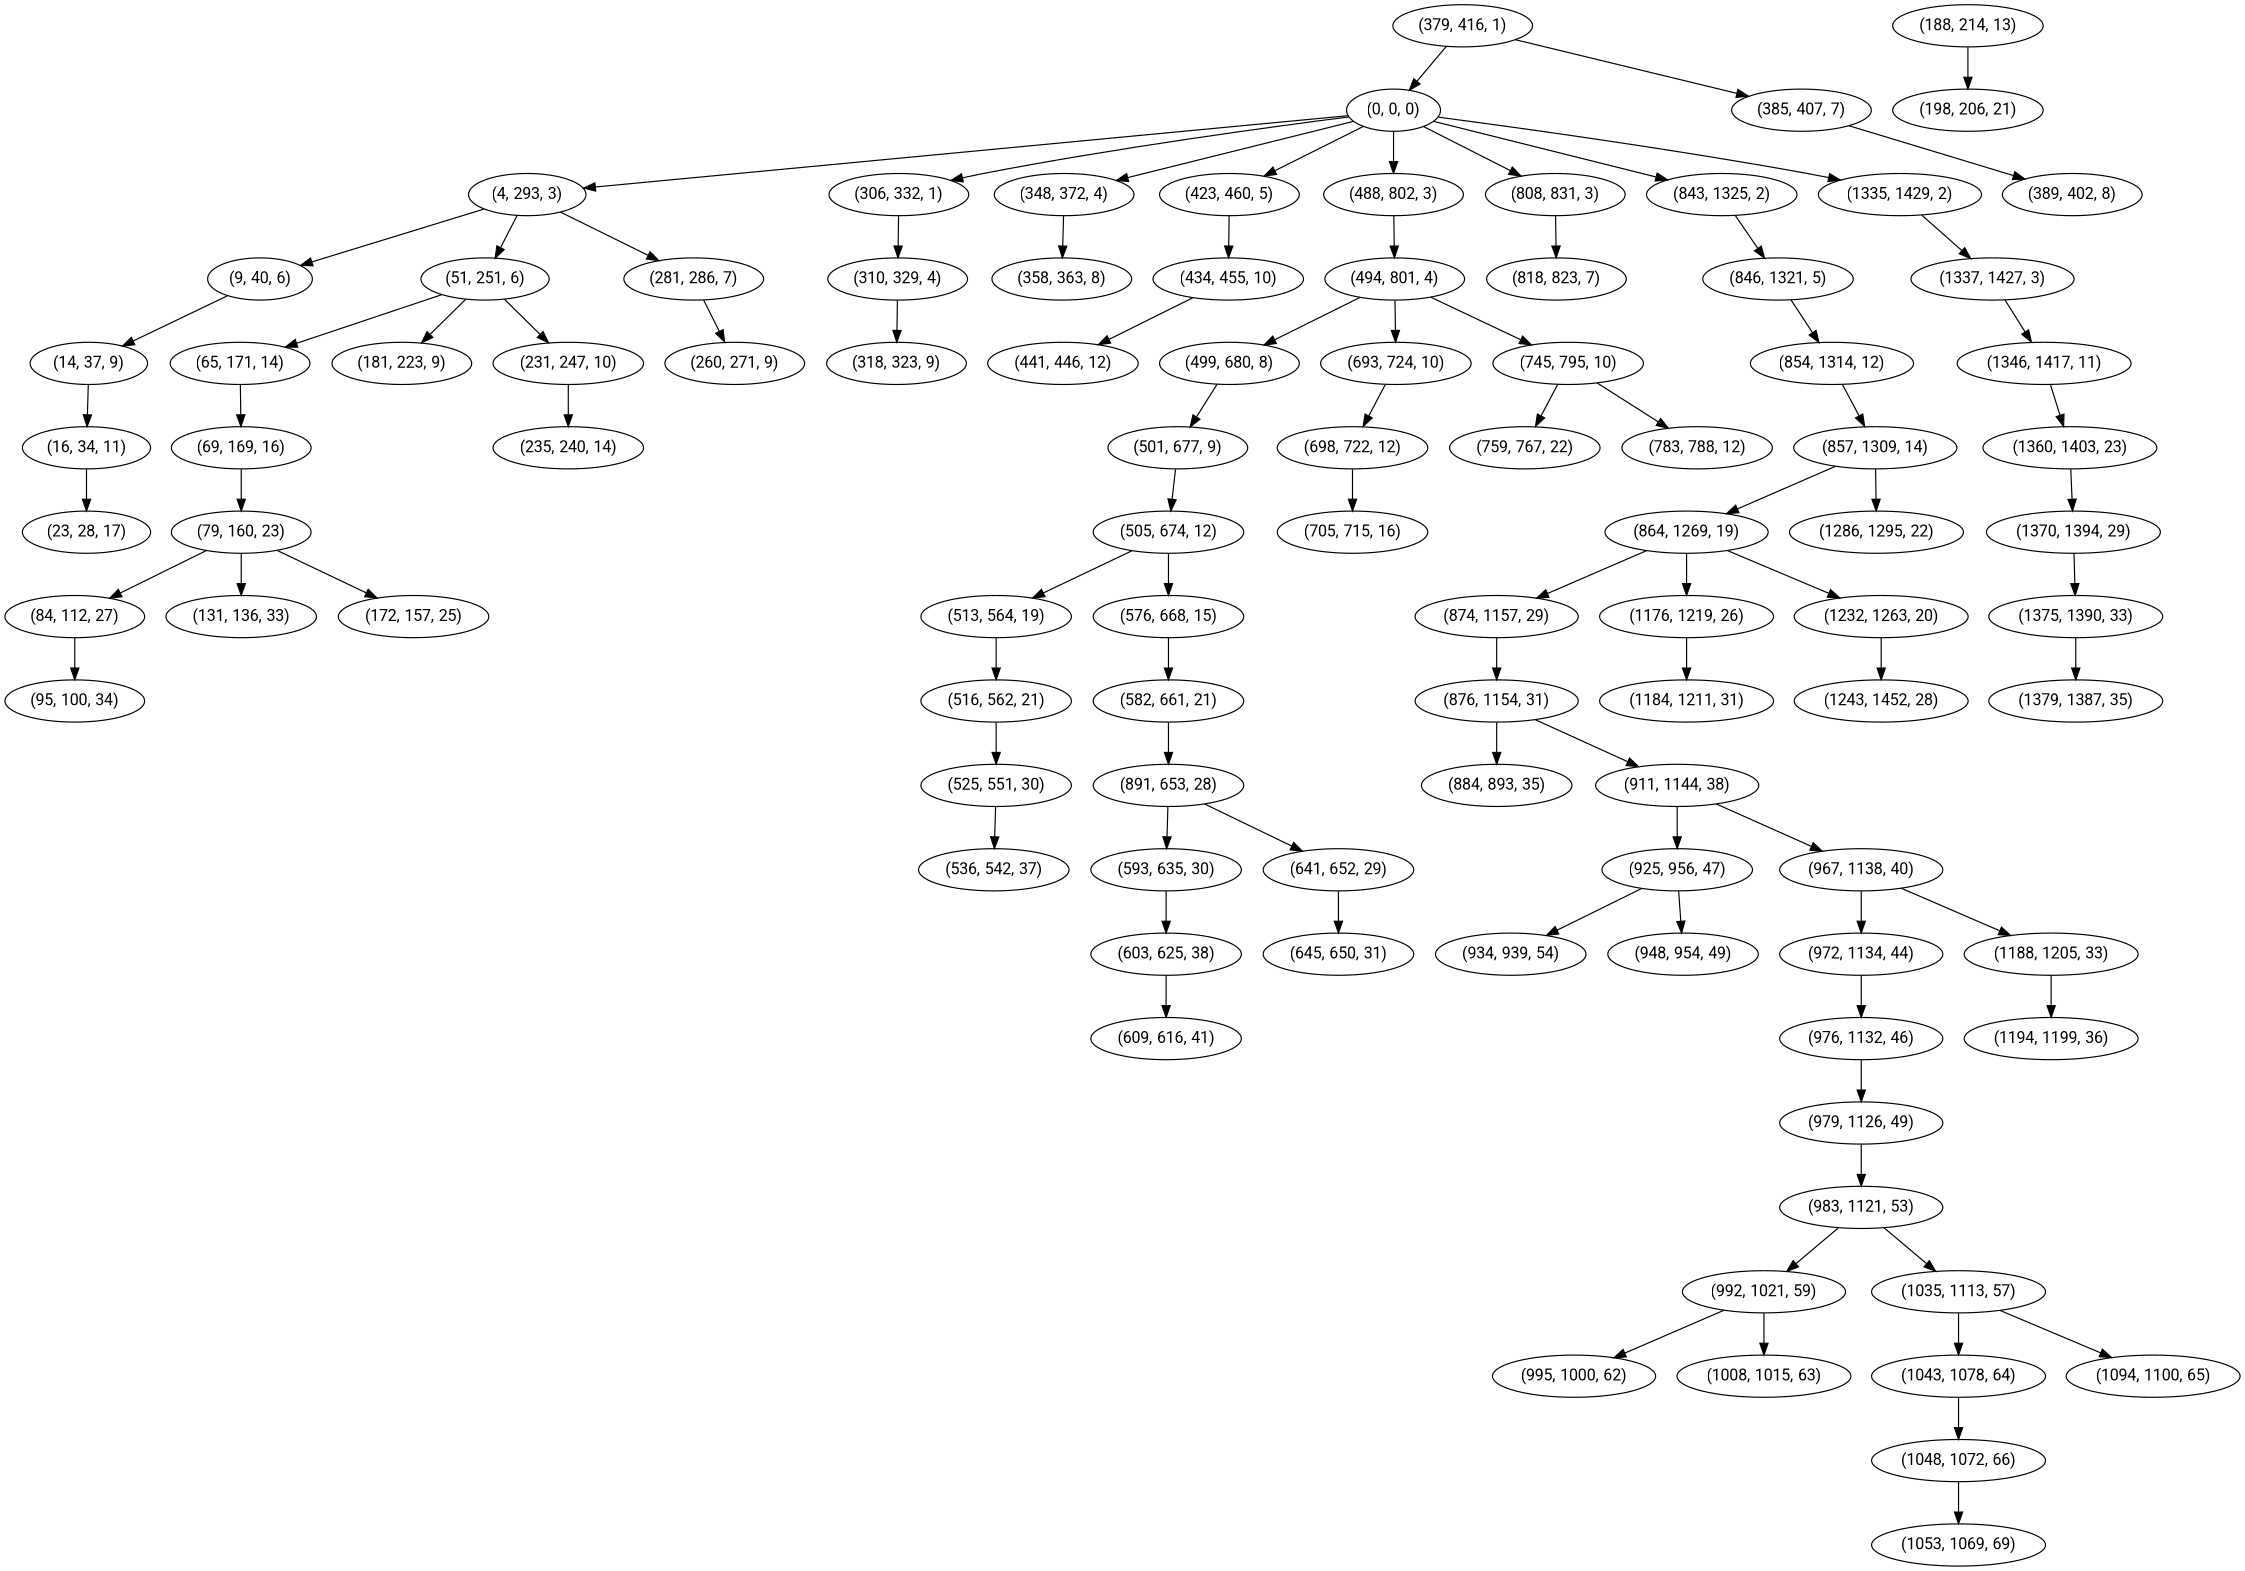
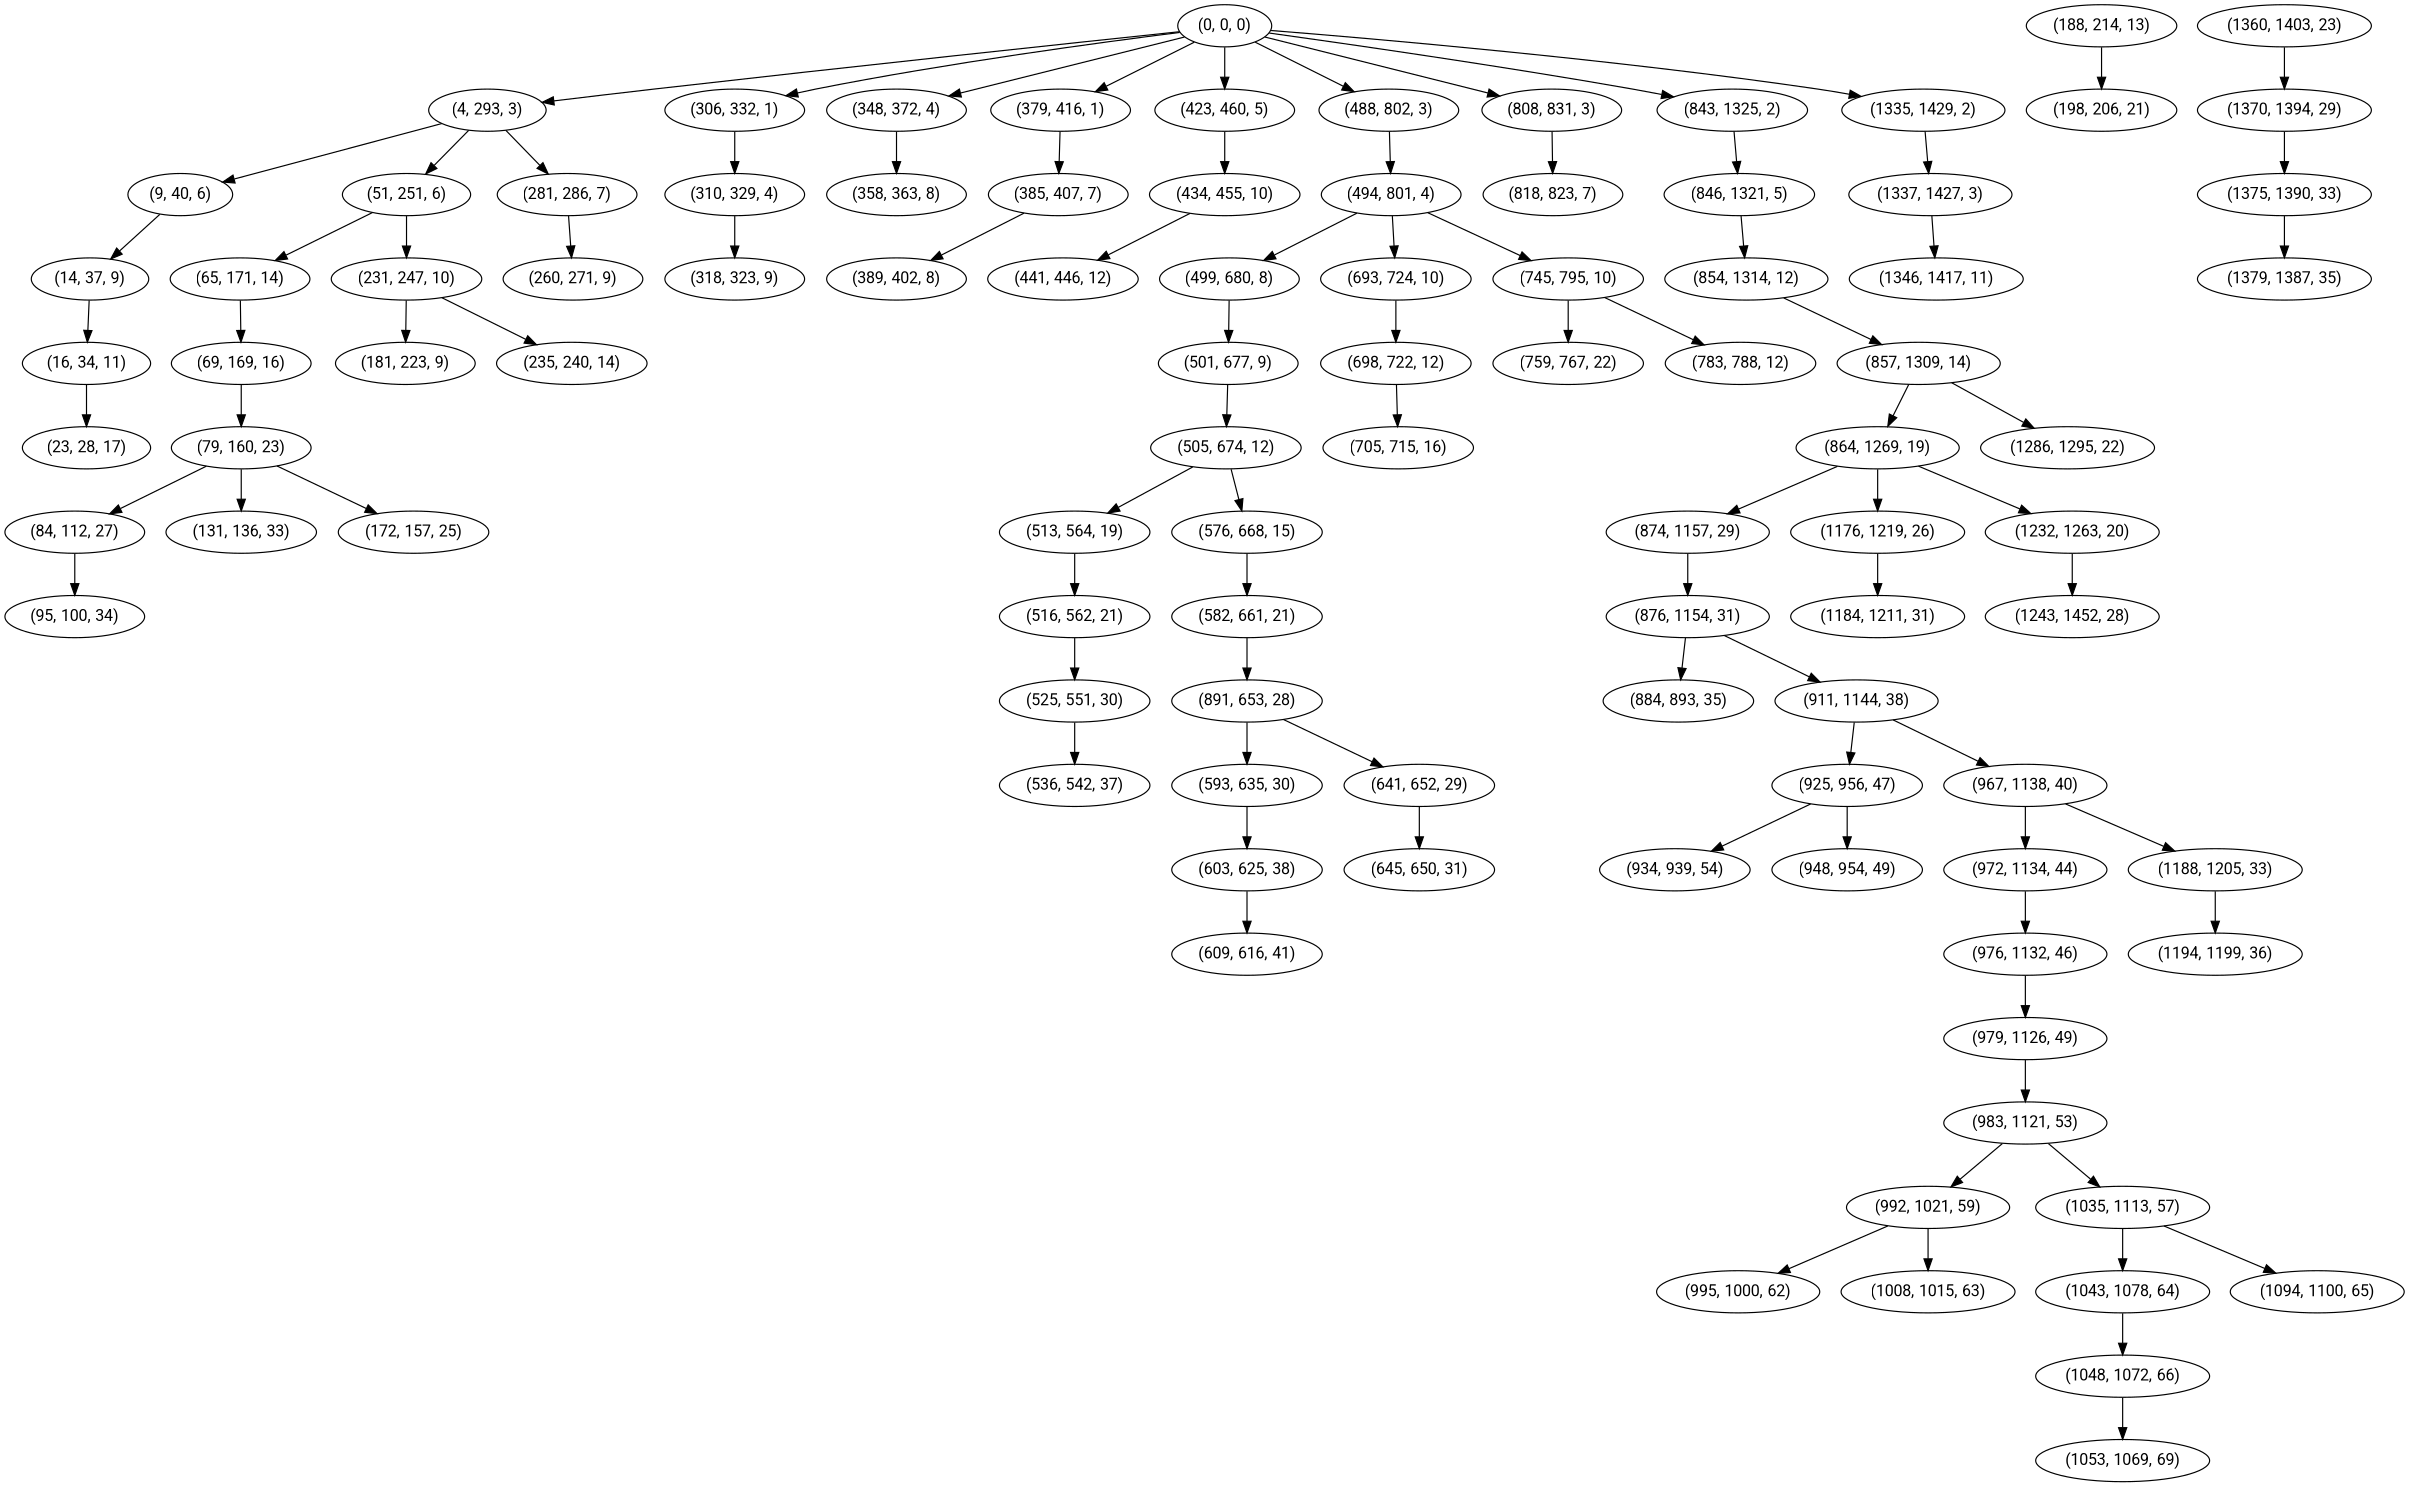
(1432, 64) -> (1150, 64)
(448, 317) -> (406, 315)
(2055, 400) -> none
